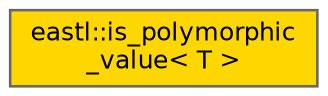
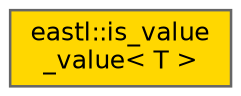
(164, 48) -> (121, 48)
